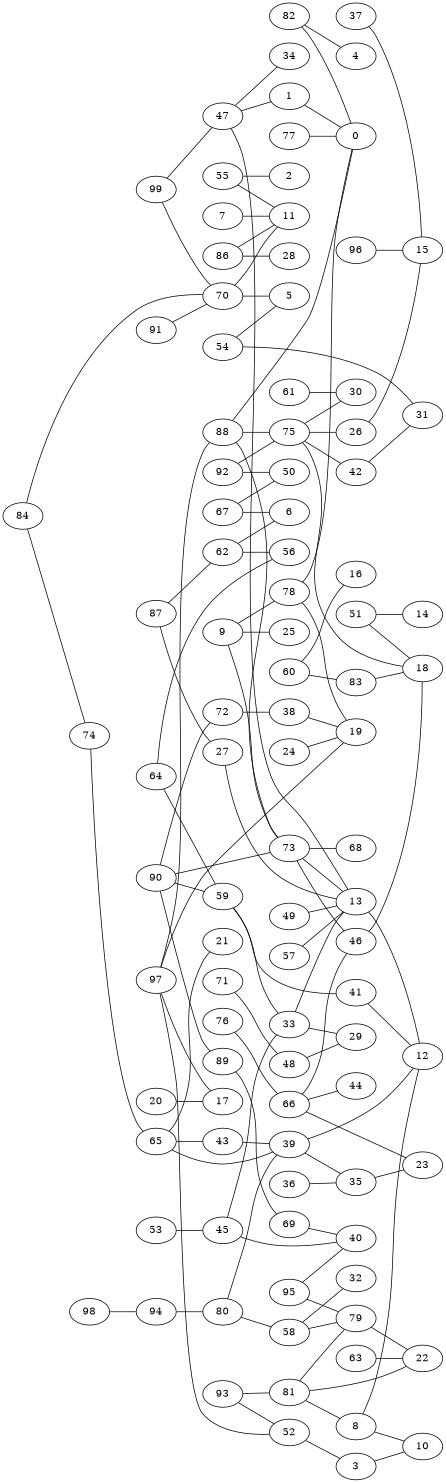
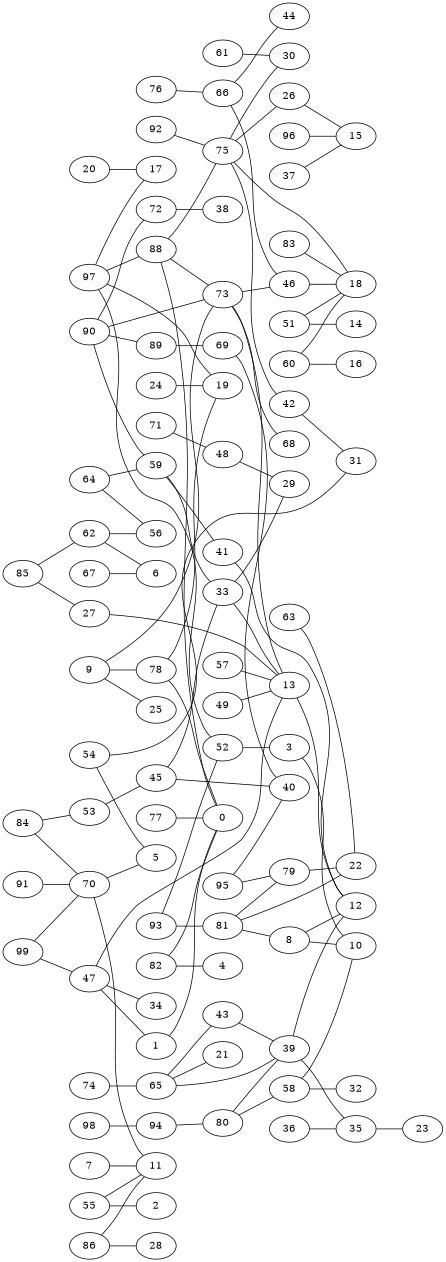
(289, 472) -> none
(156, 614) -> (23, 574)
(56, 626) -> (56, 818)
(323, 677) -> (320, 329)
(323, 722) -> none
(356, 1135) -> none
(323, 1325) -> (333, 1021)
